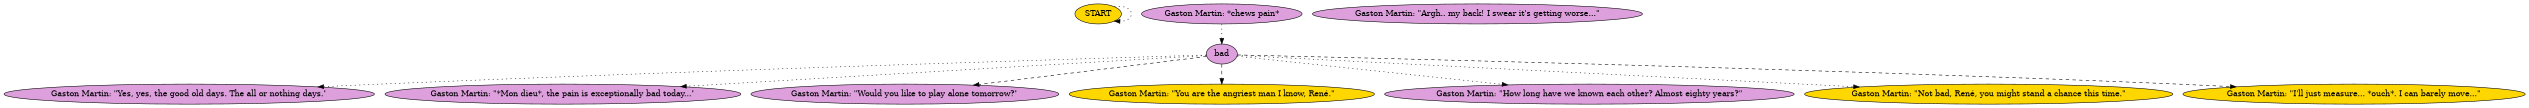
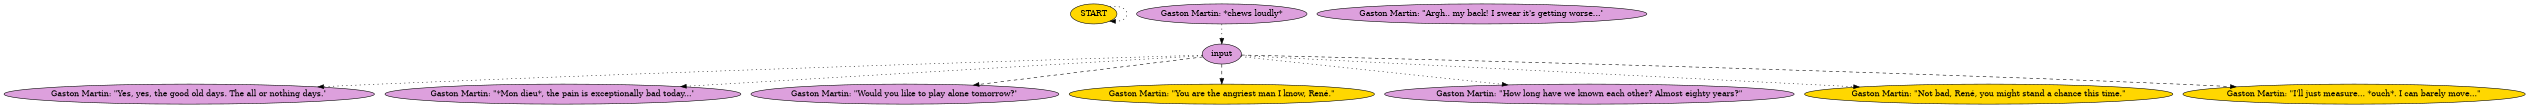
(1222, 14) -> (1222, 14)
(1222, 54) -> (1222, 54)
